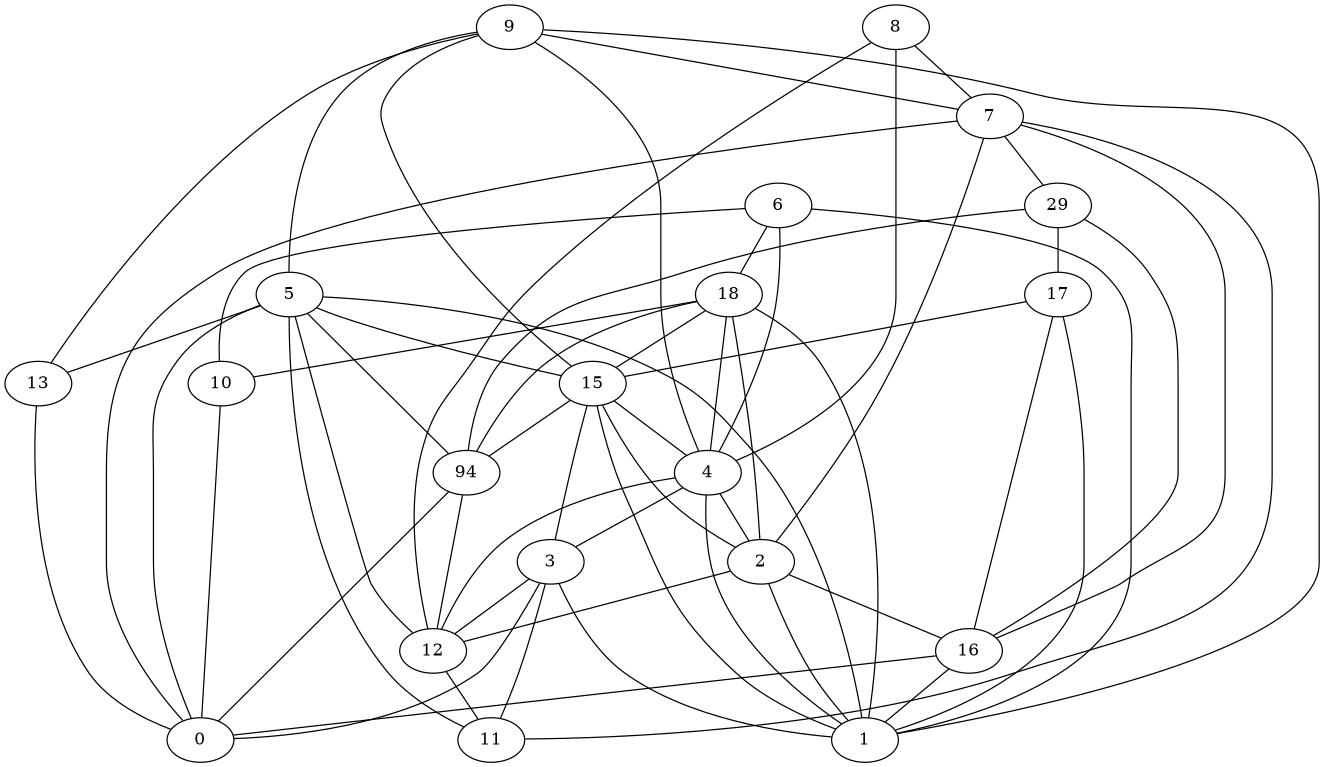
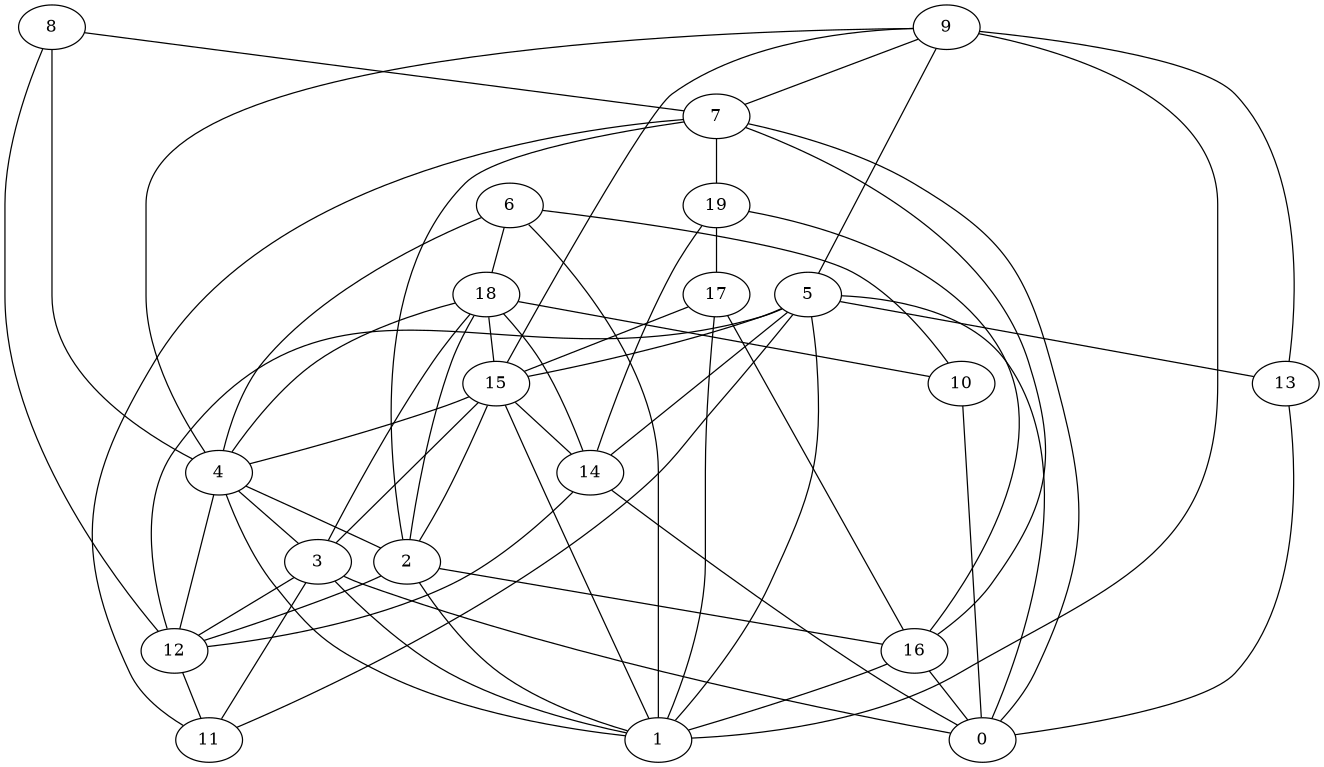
(1058, 205) -> (717, 205)
(467, 473) -> (590, 473)
(869, 493) -> (400, 412)
